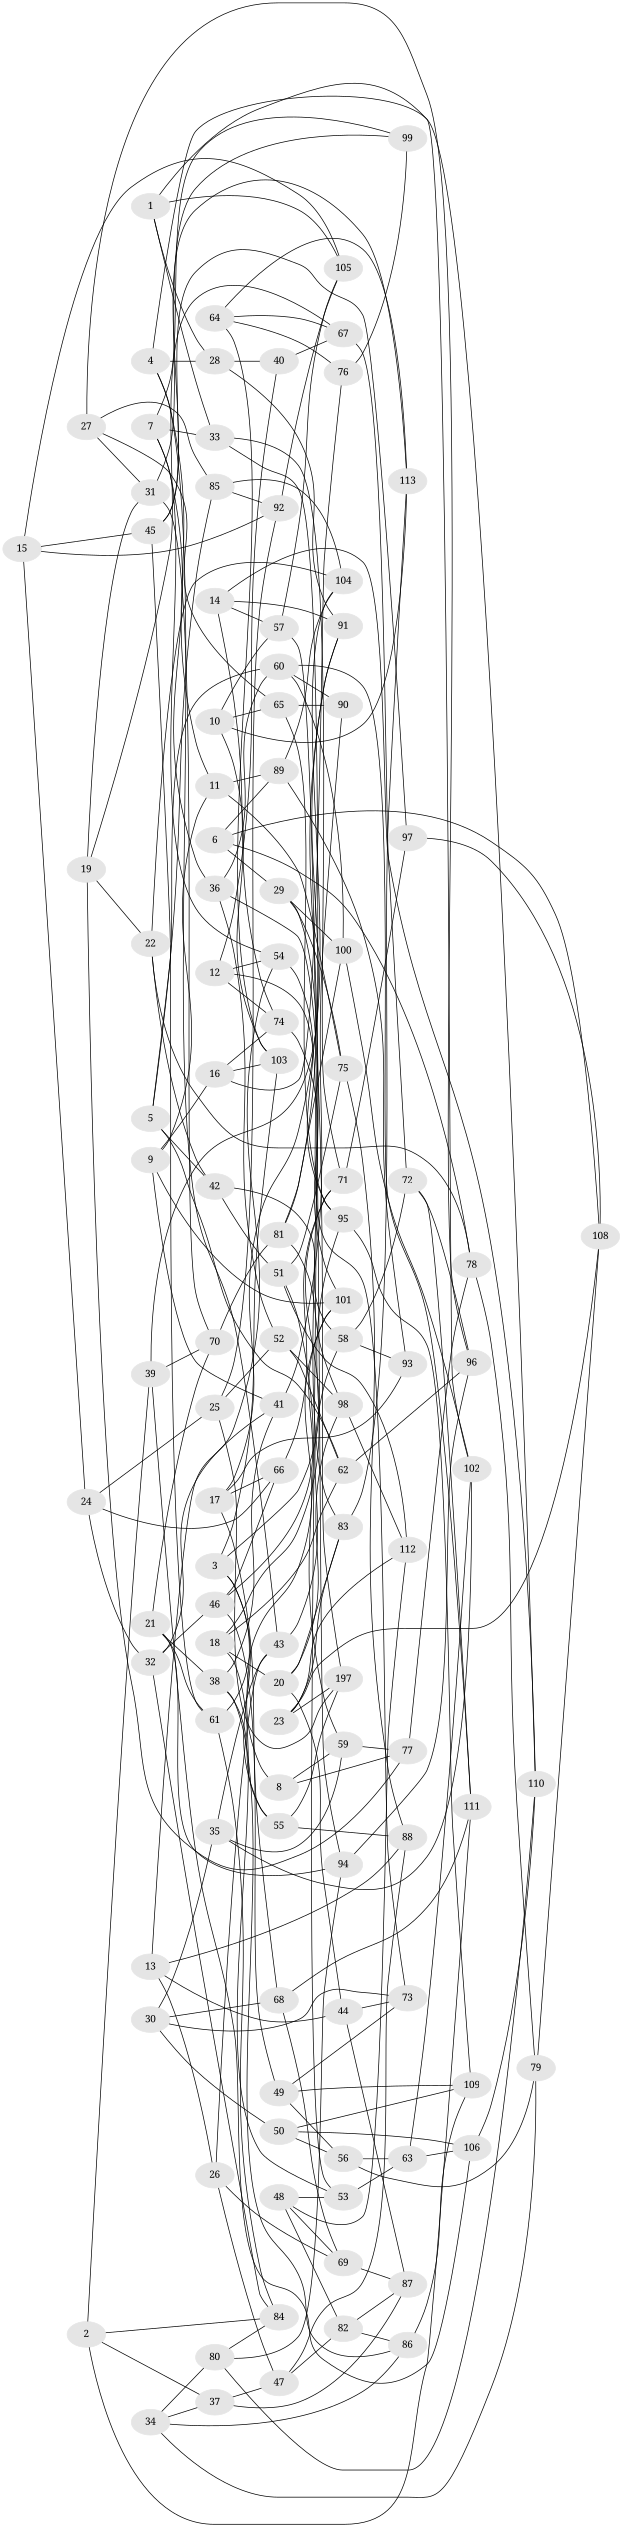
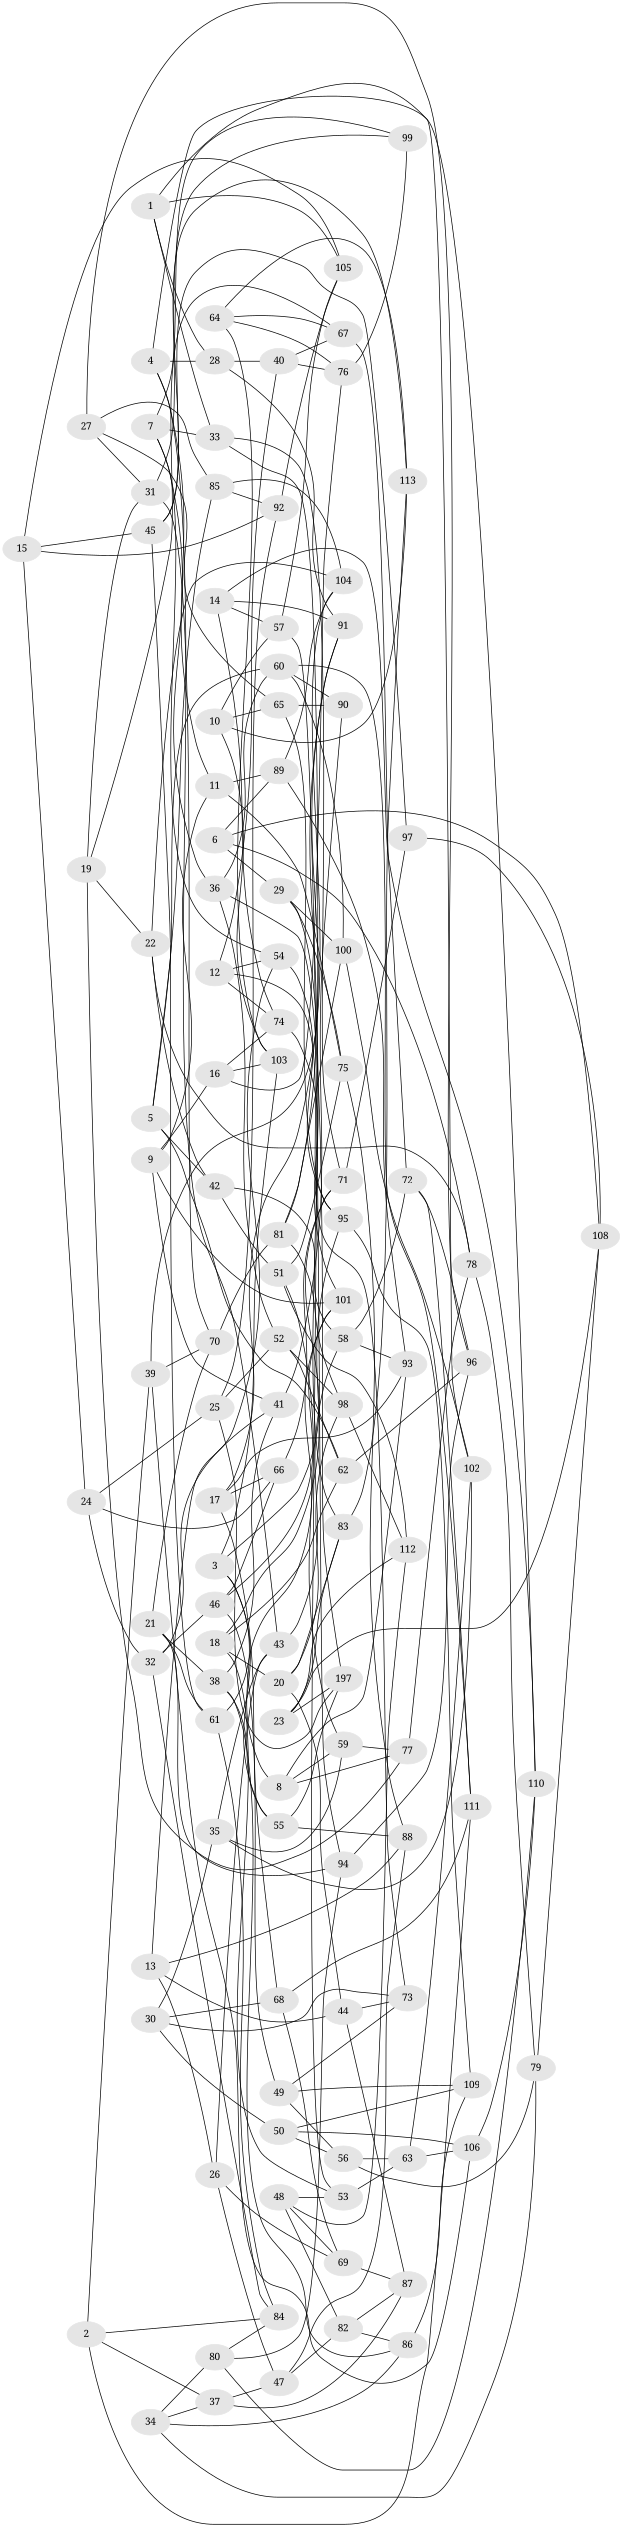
none -> (305, 366)
none -> (379, 1604)
